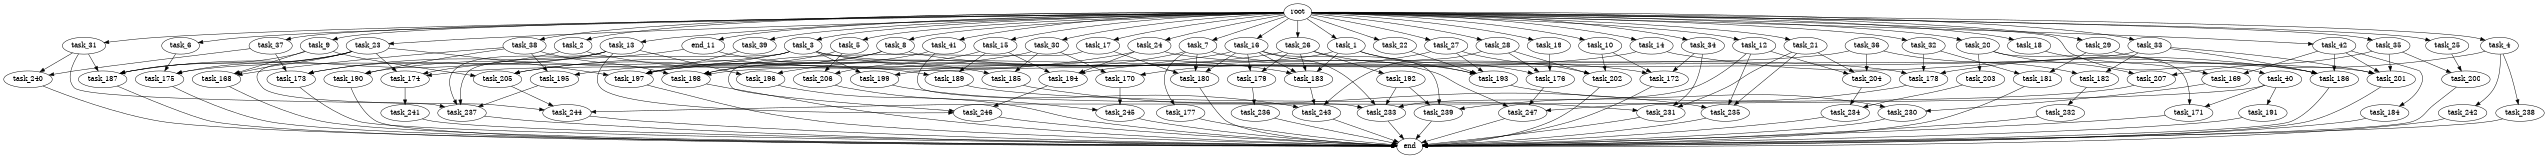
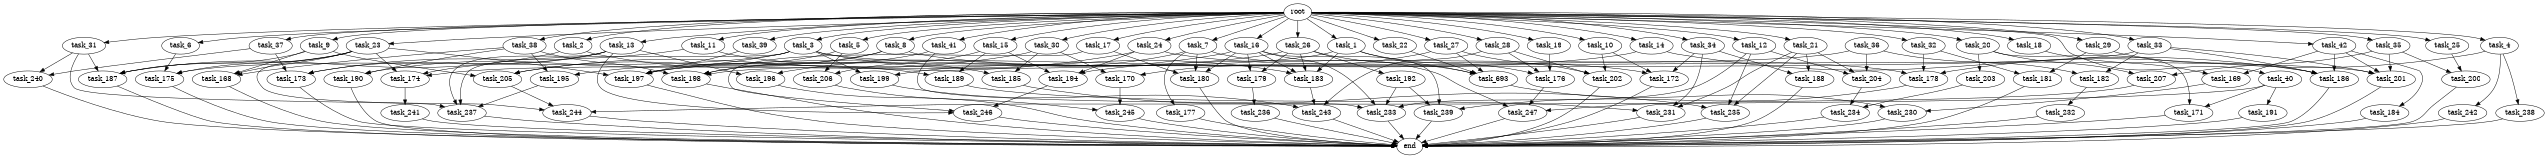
(703, 46) -> (703, 46)
(1493, 79) -> (1493, 79)
none -> (1810, 79)
